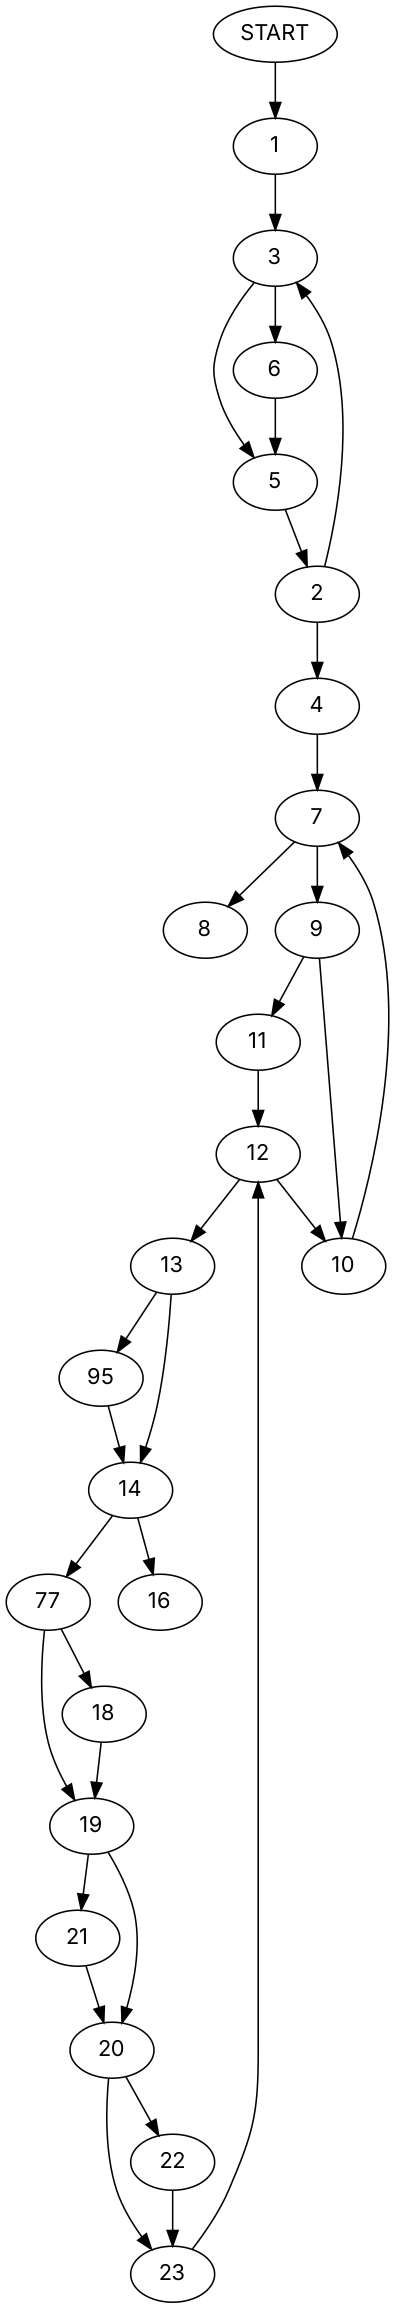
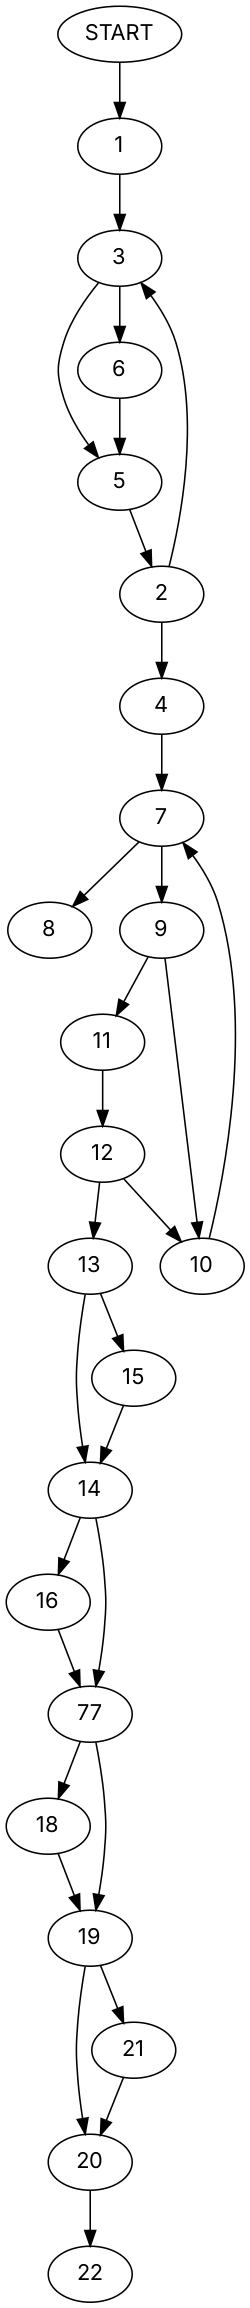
(101, 1378) -> (134, 1378)
none -> (66, 1651)
(173, 2274) -> none
